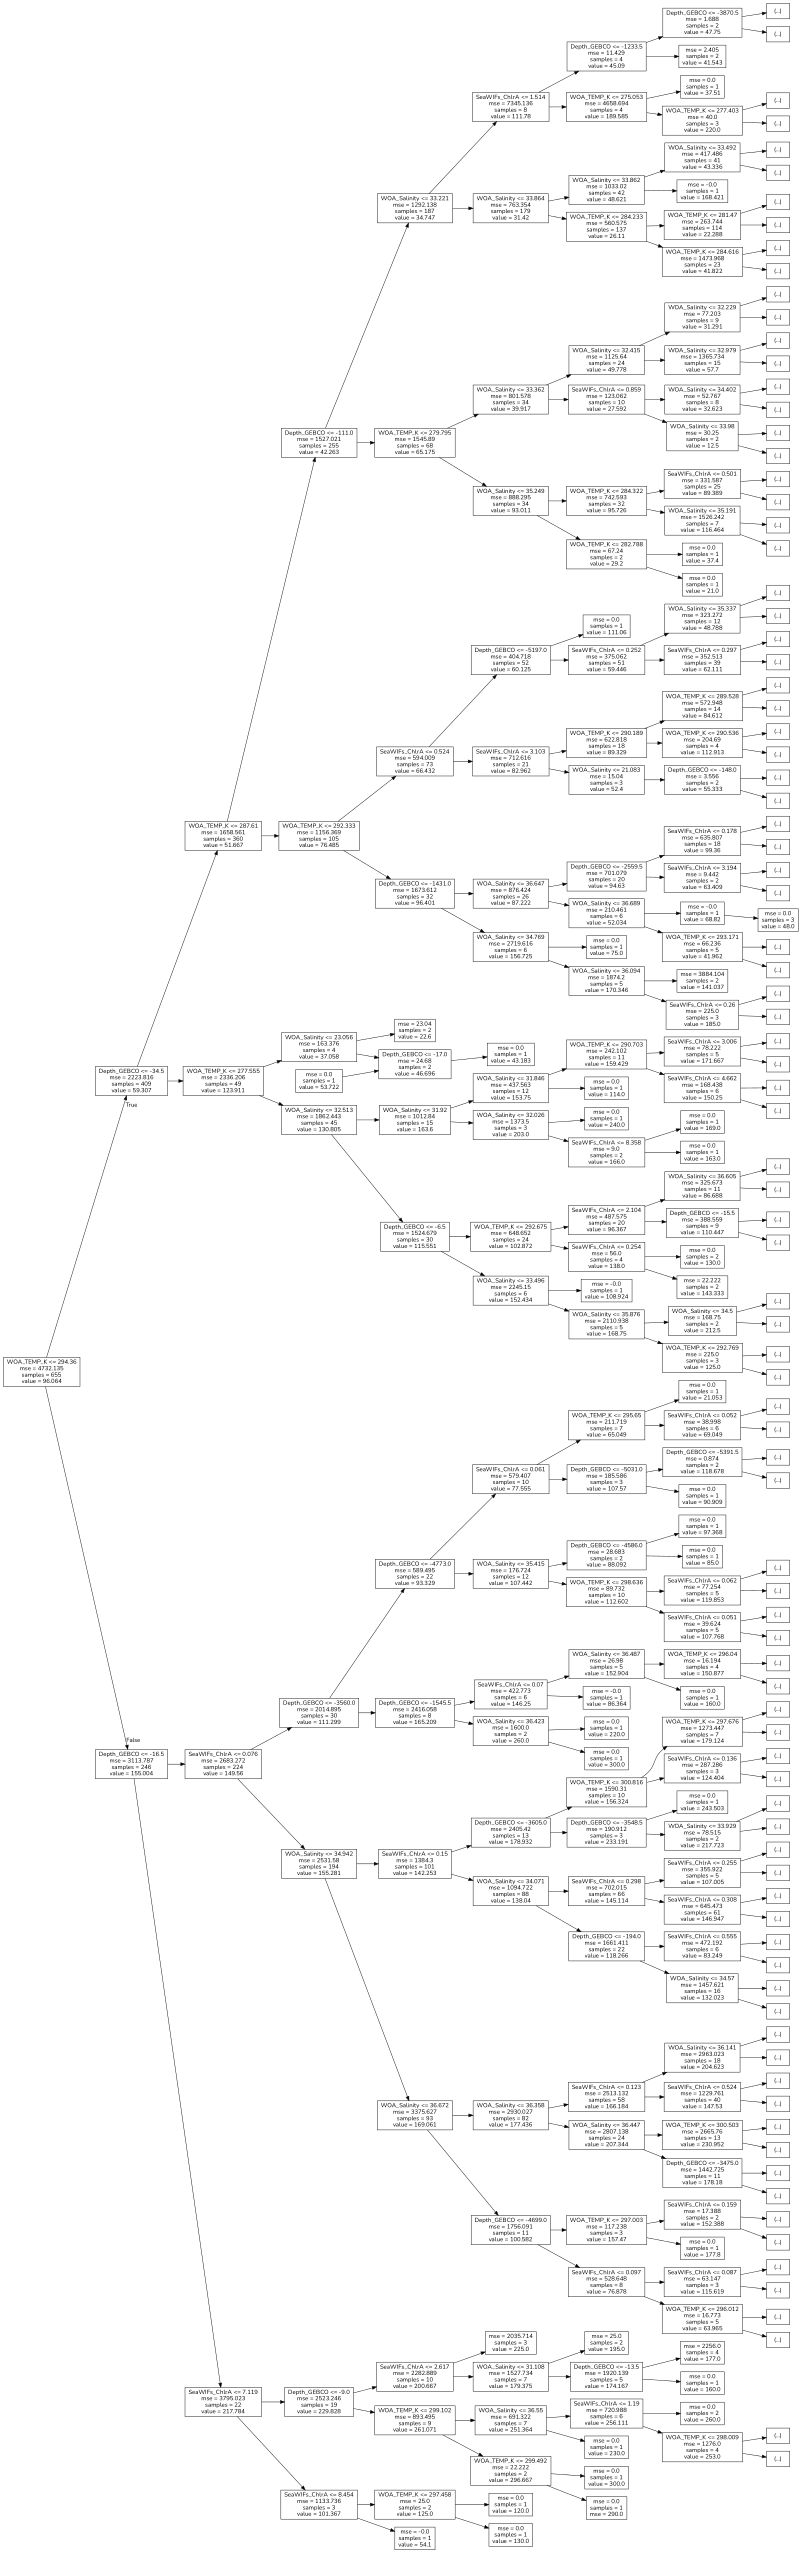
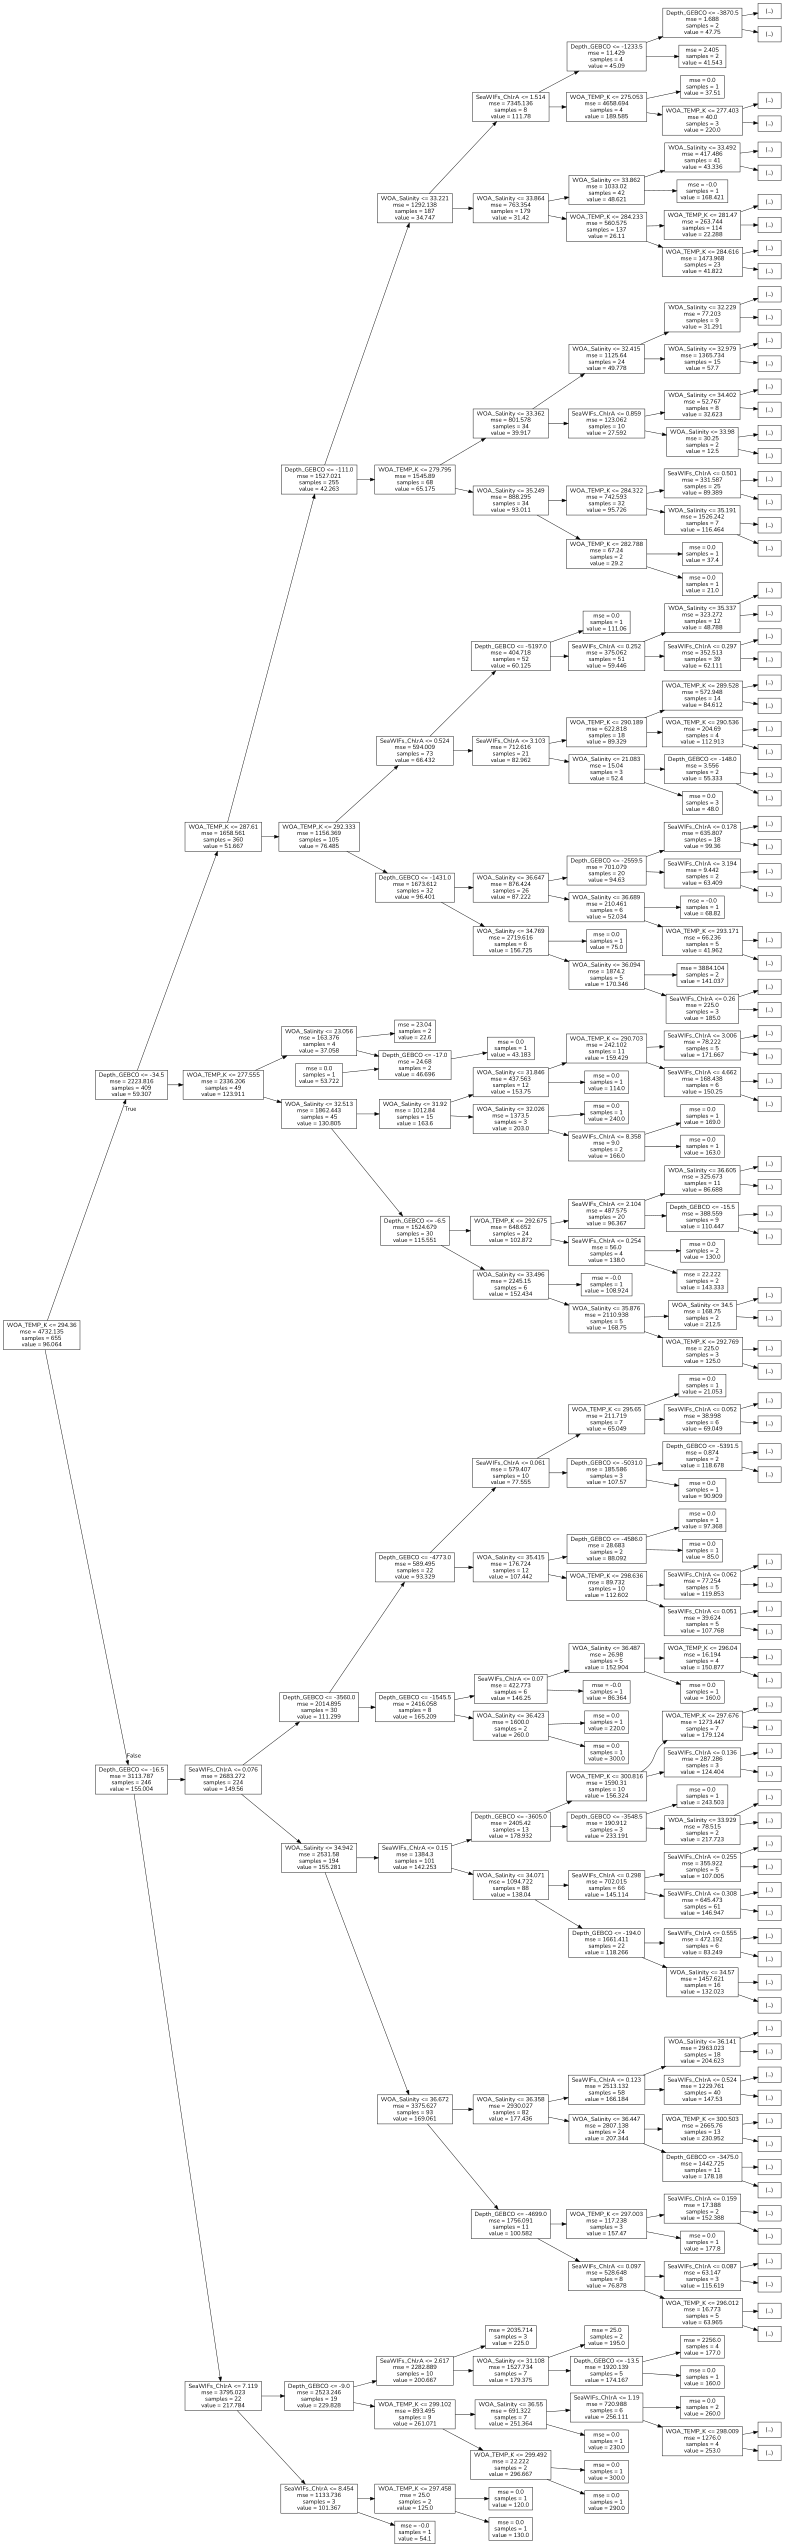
(739, 917) -> (661, 788)
(607, 2508) -> (607, 2502)
